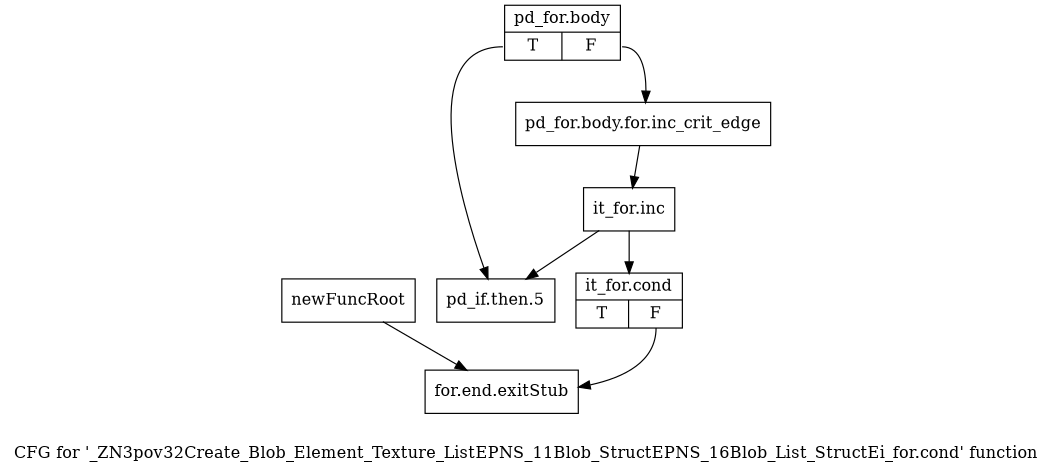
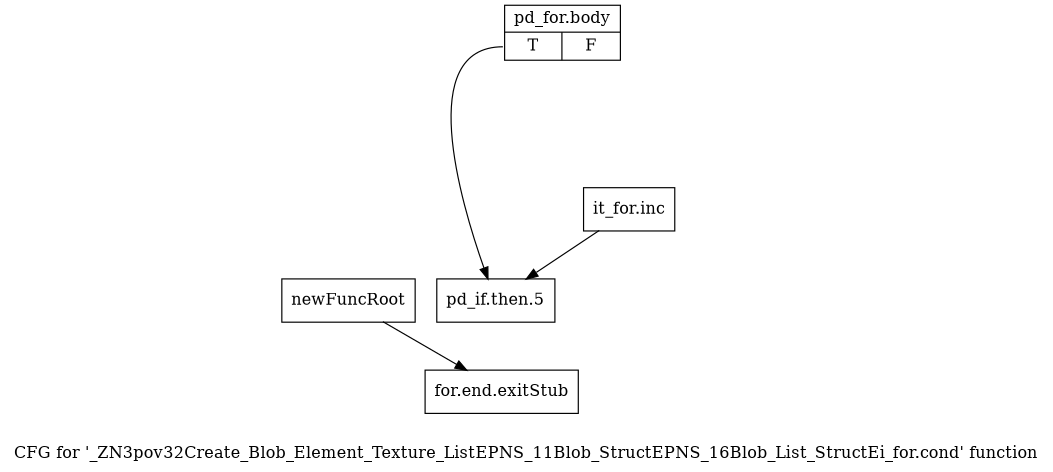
(643, 124) -> none
(629, 301) -> none
